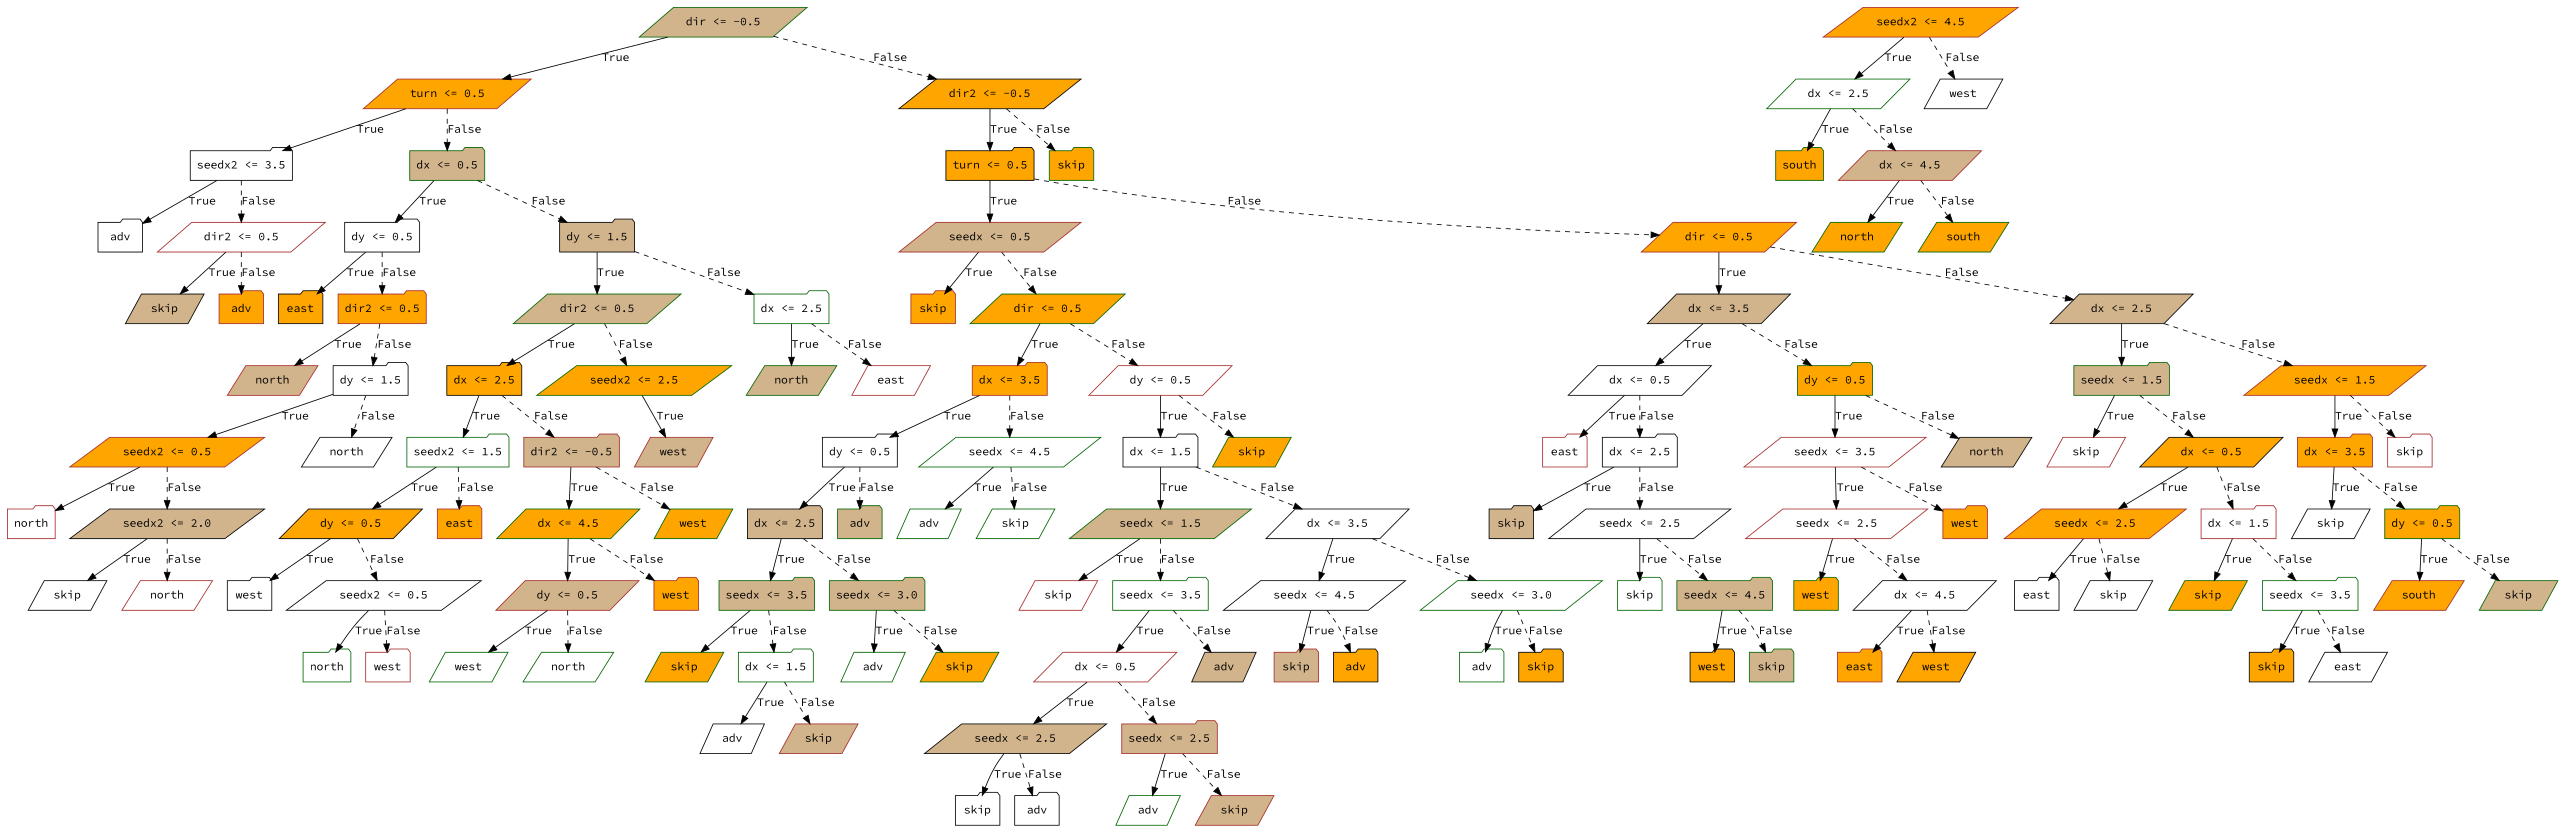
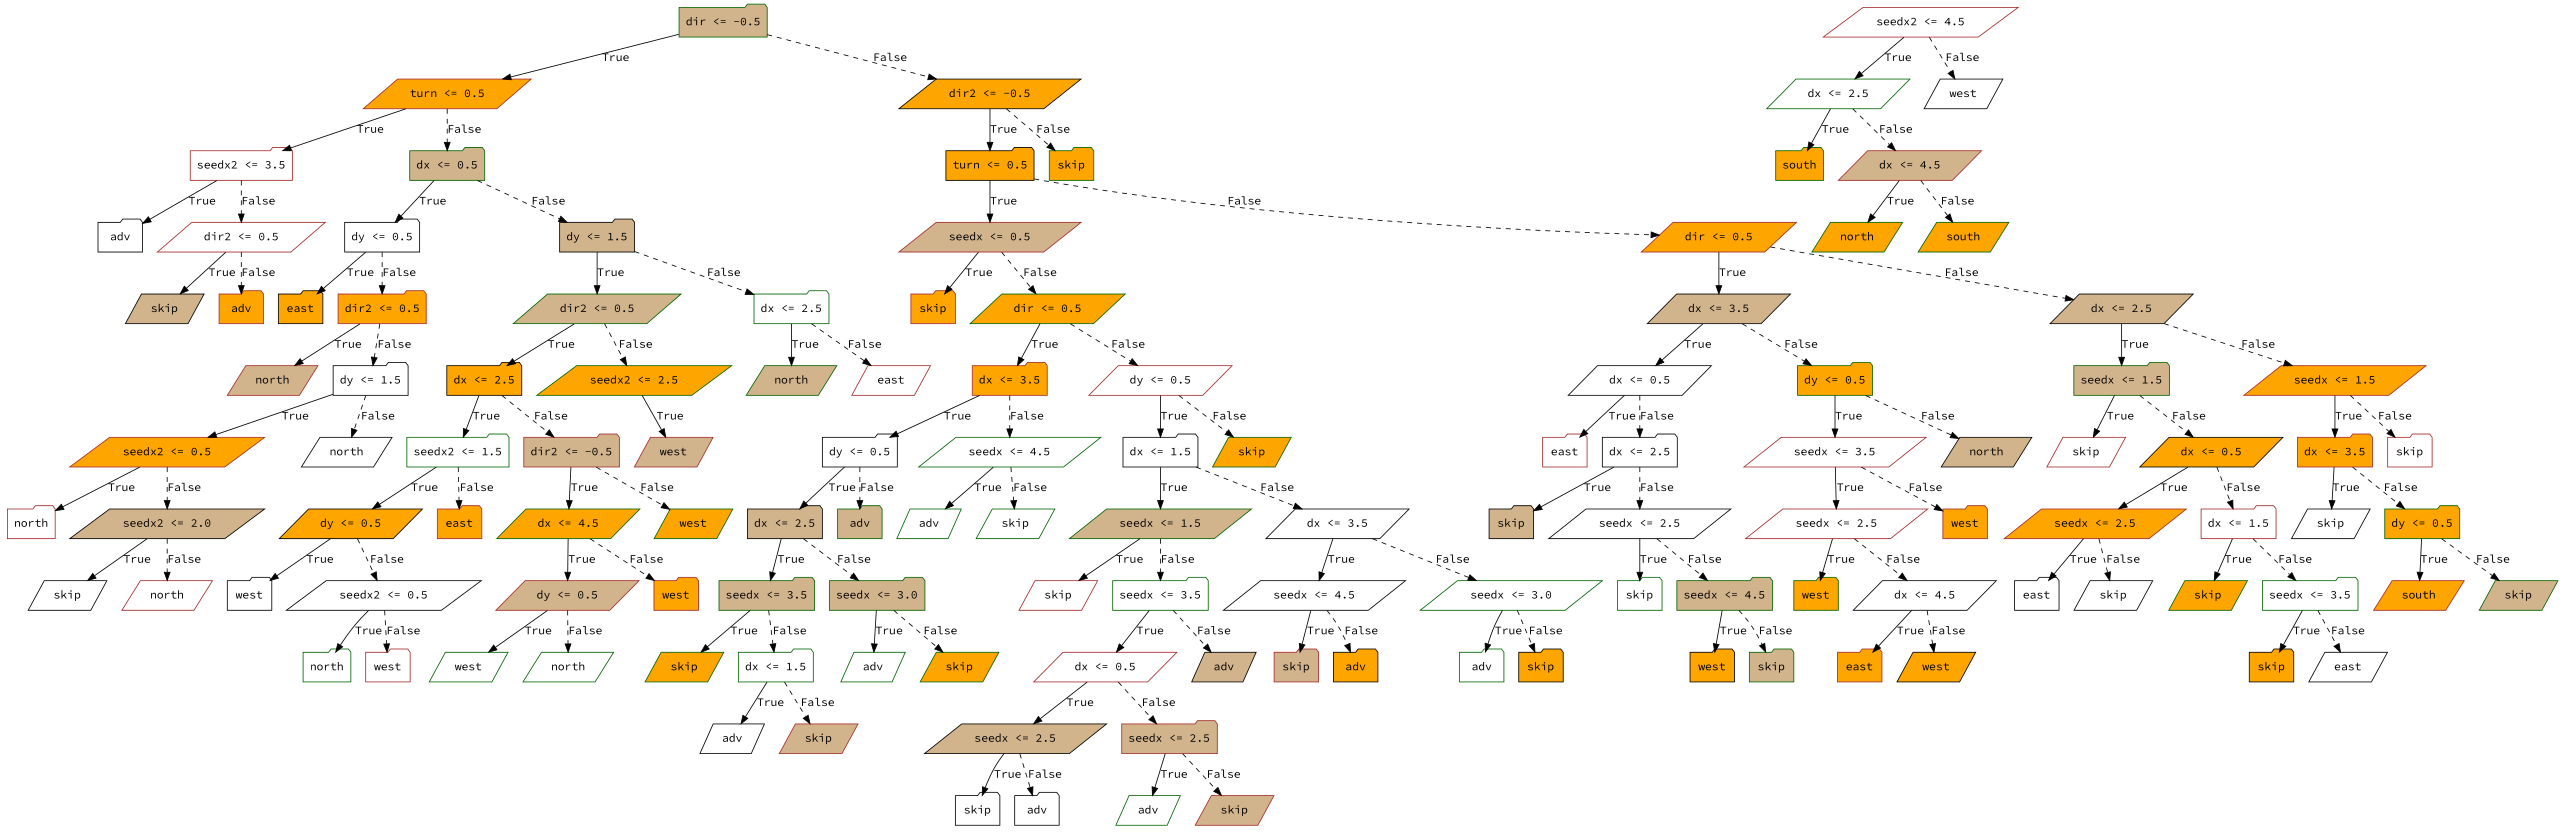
(723, 22) -> (723, 22)
(1921, 22) -> (1921, 22)
(241, 166) -> (241, 166)
